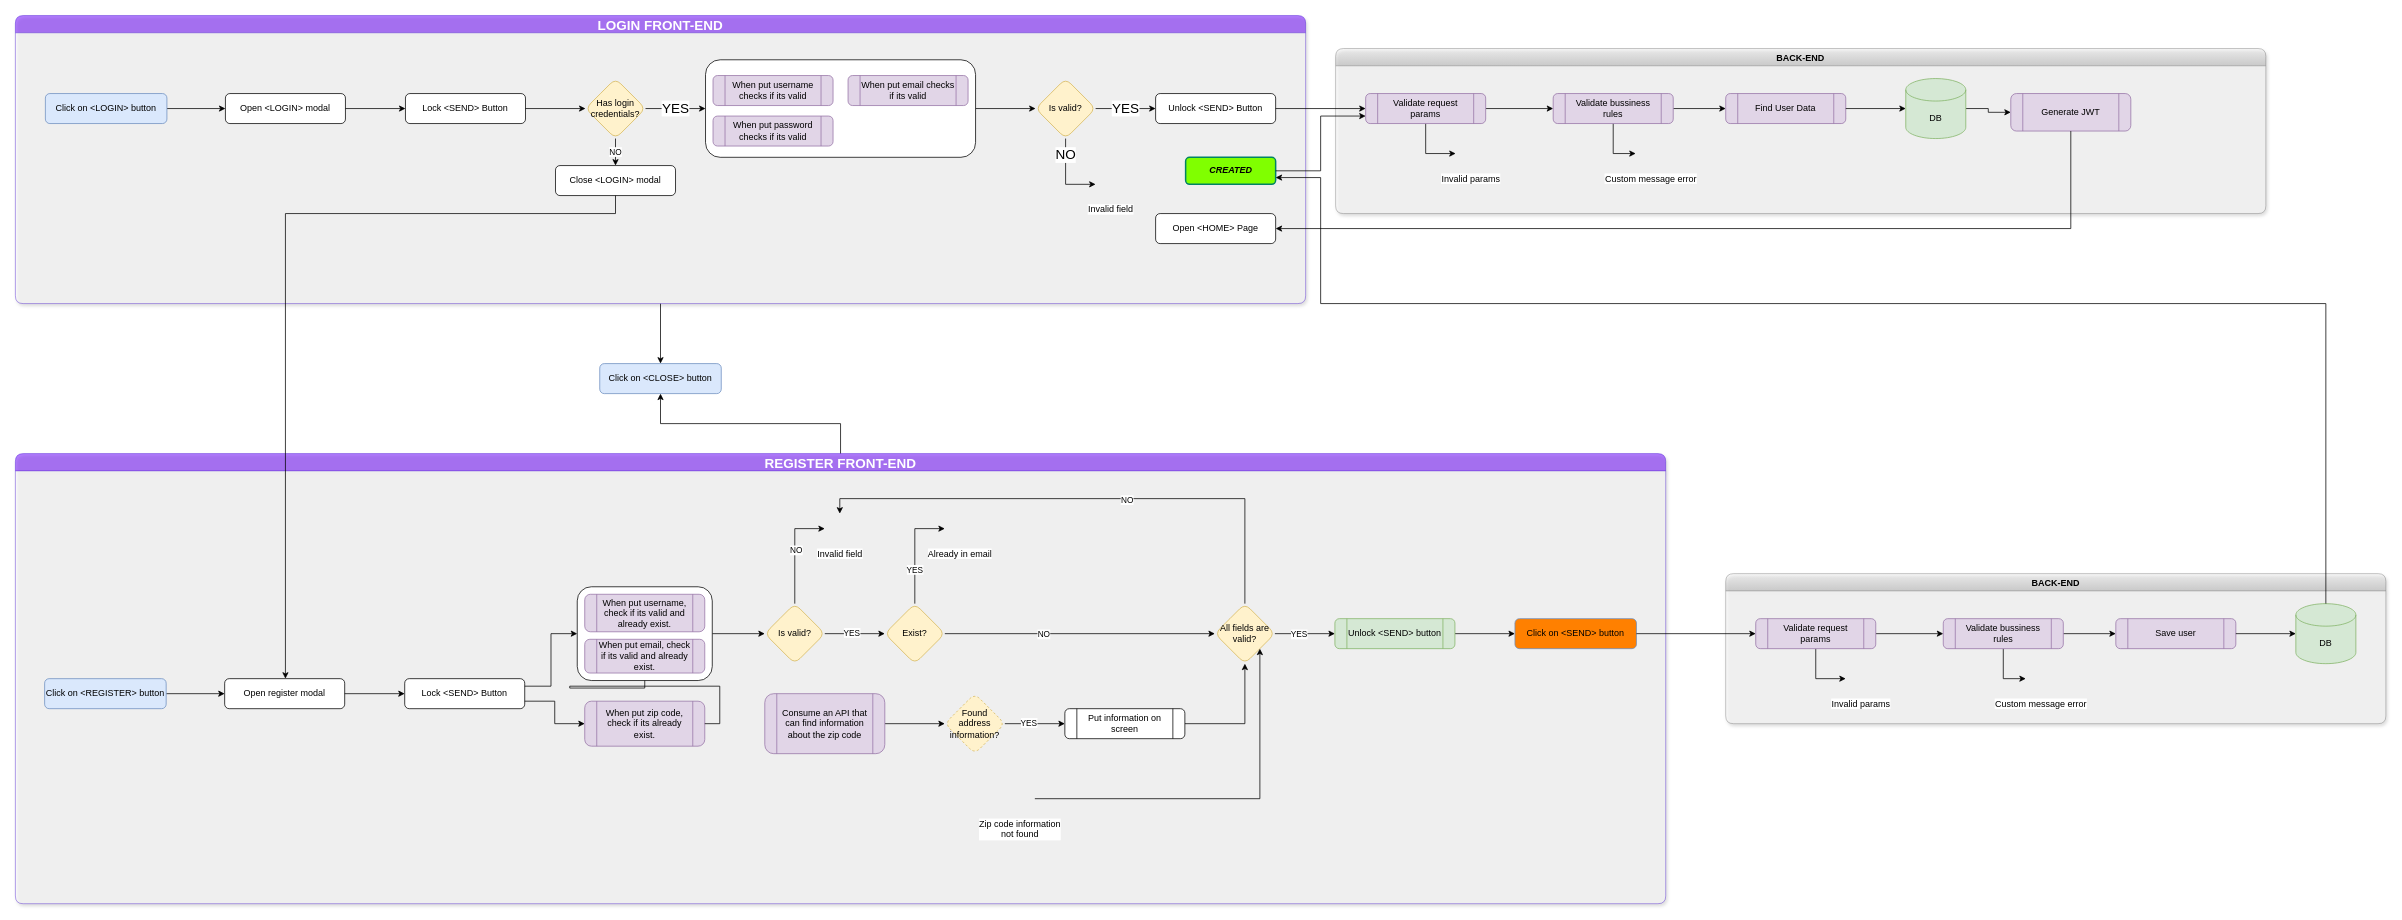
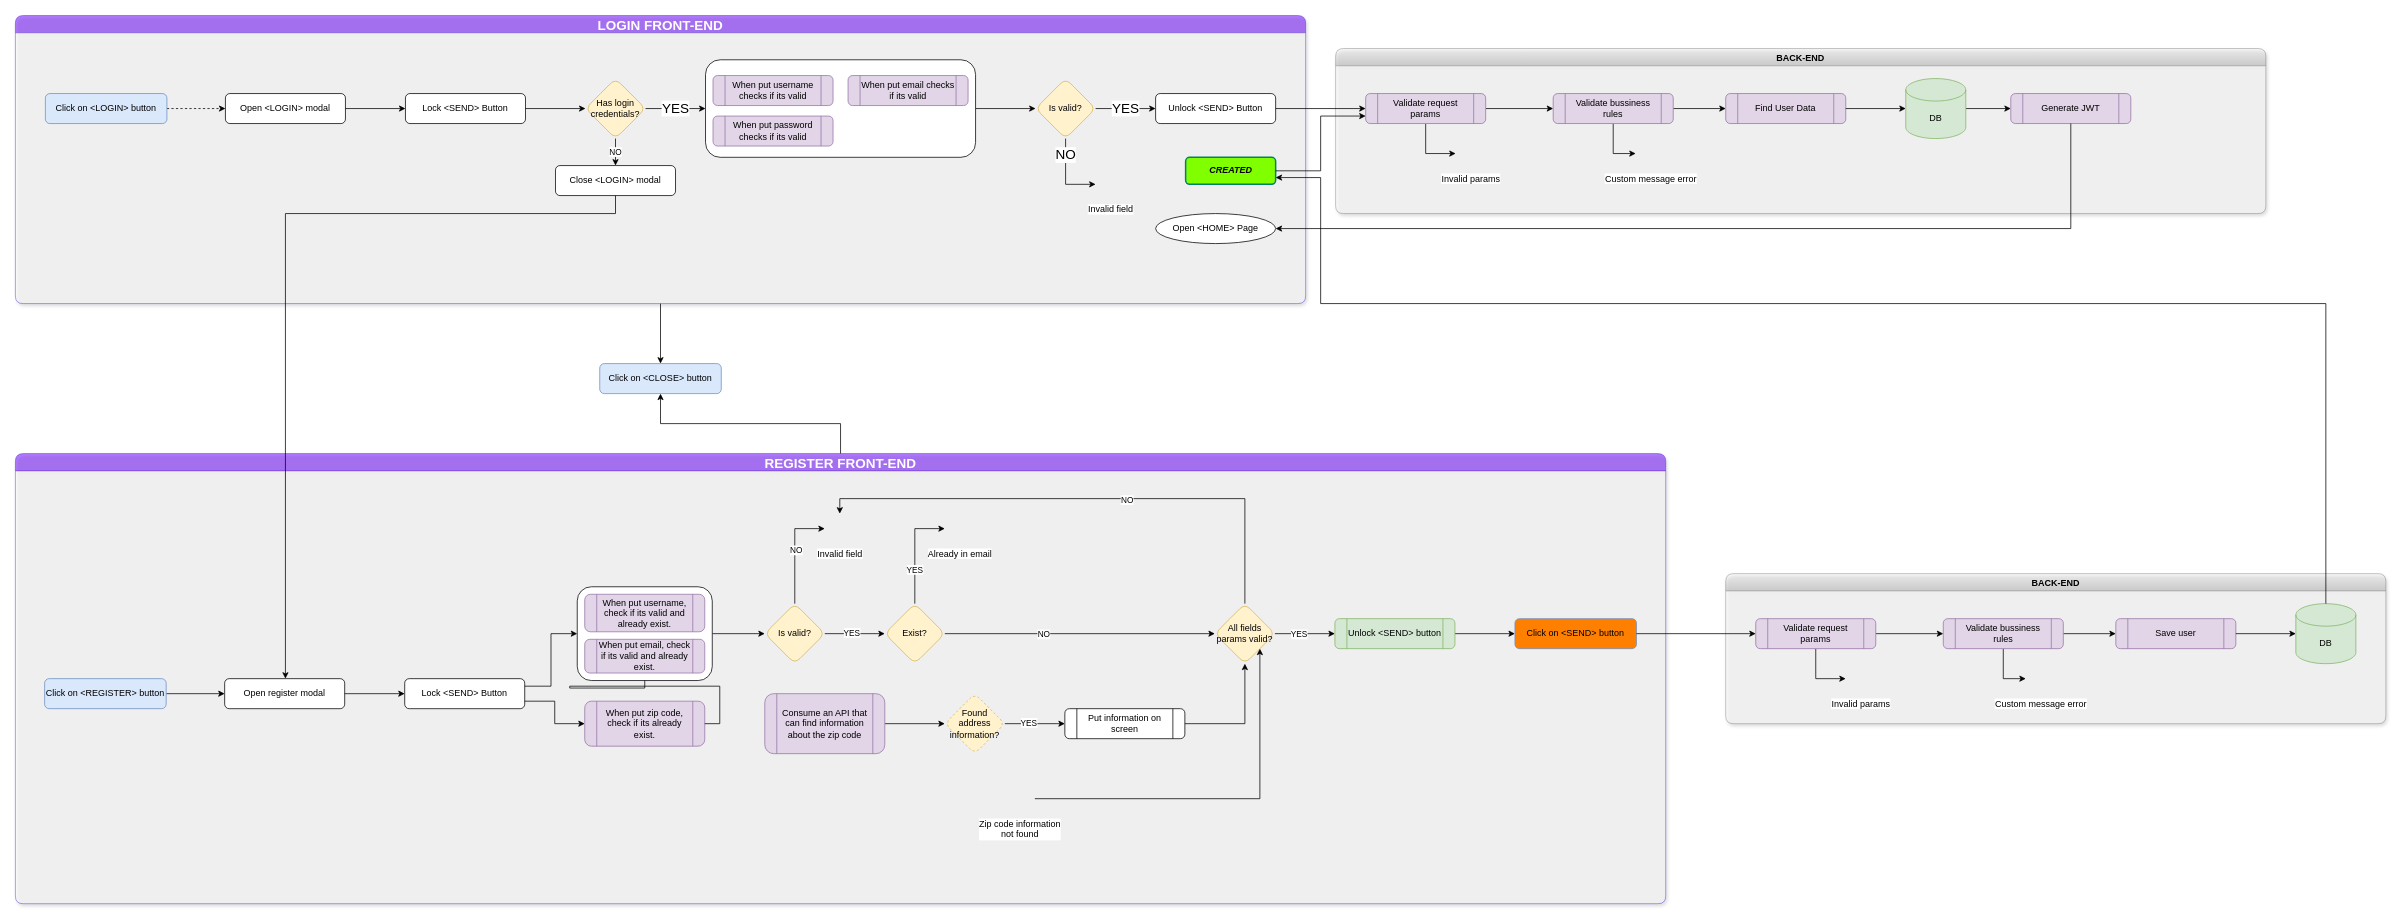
(193, 108) -> (193, 108)
(2070, 112) -> (2070, 108)
(1215, 228) -> (1215, 228)
(1245, 633) -> (1245, 633)
